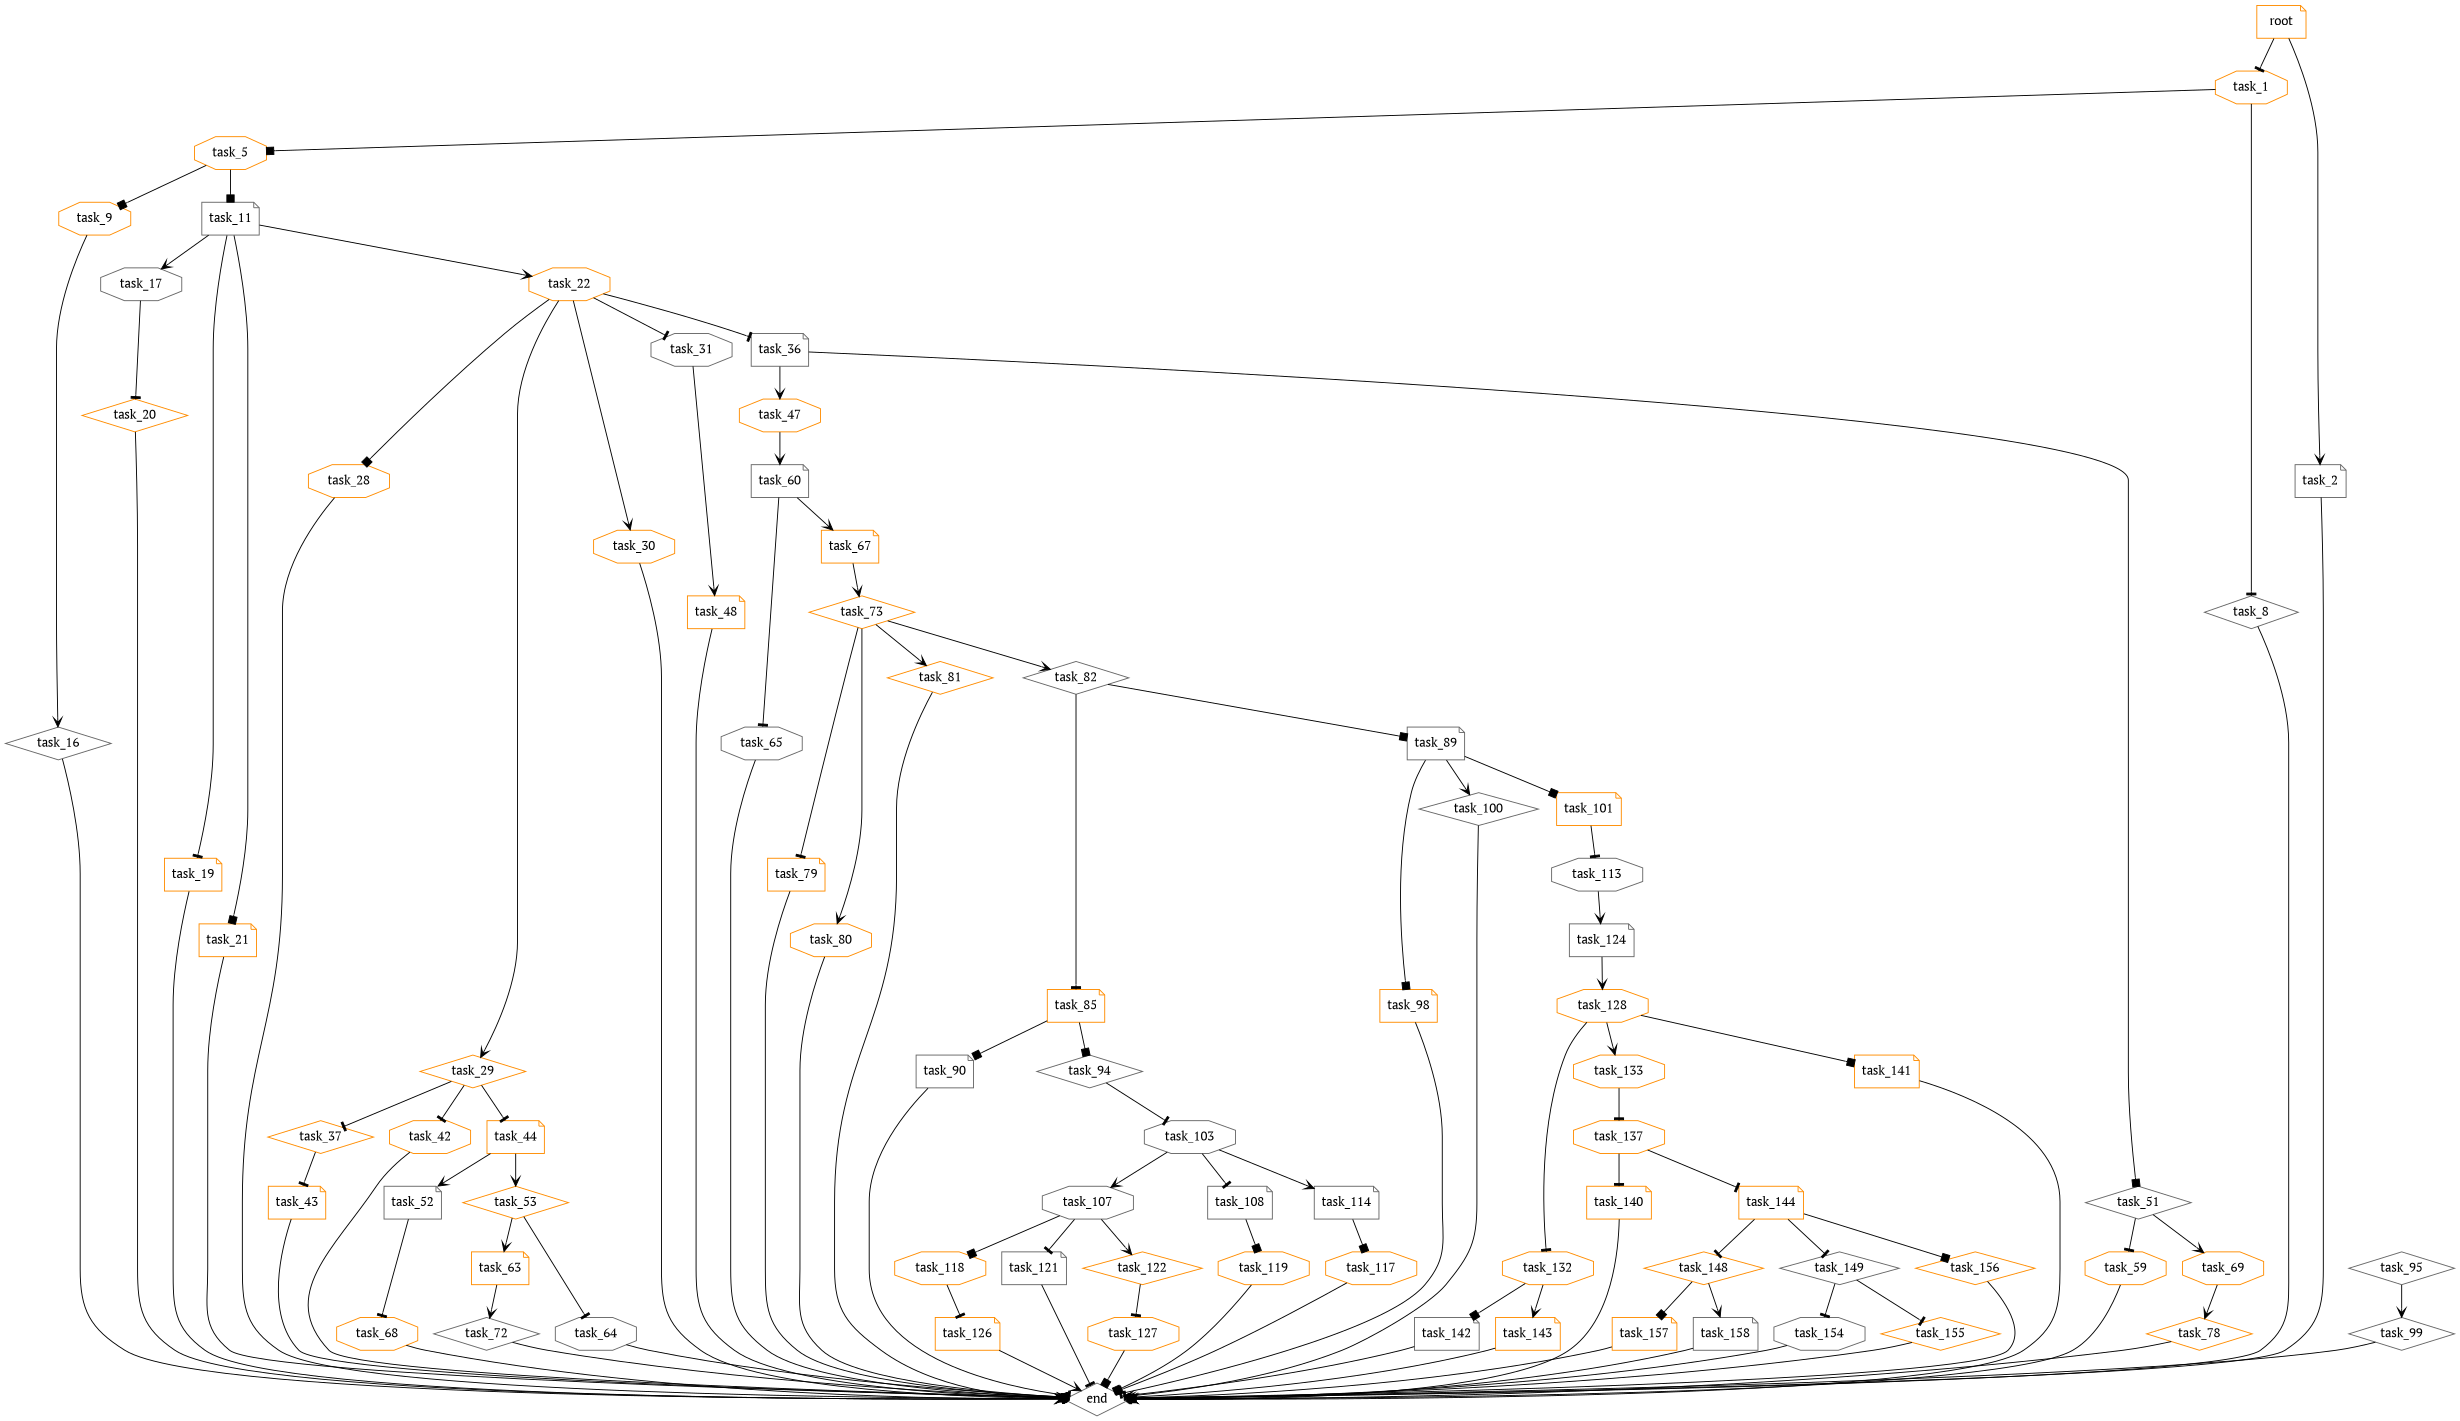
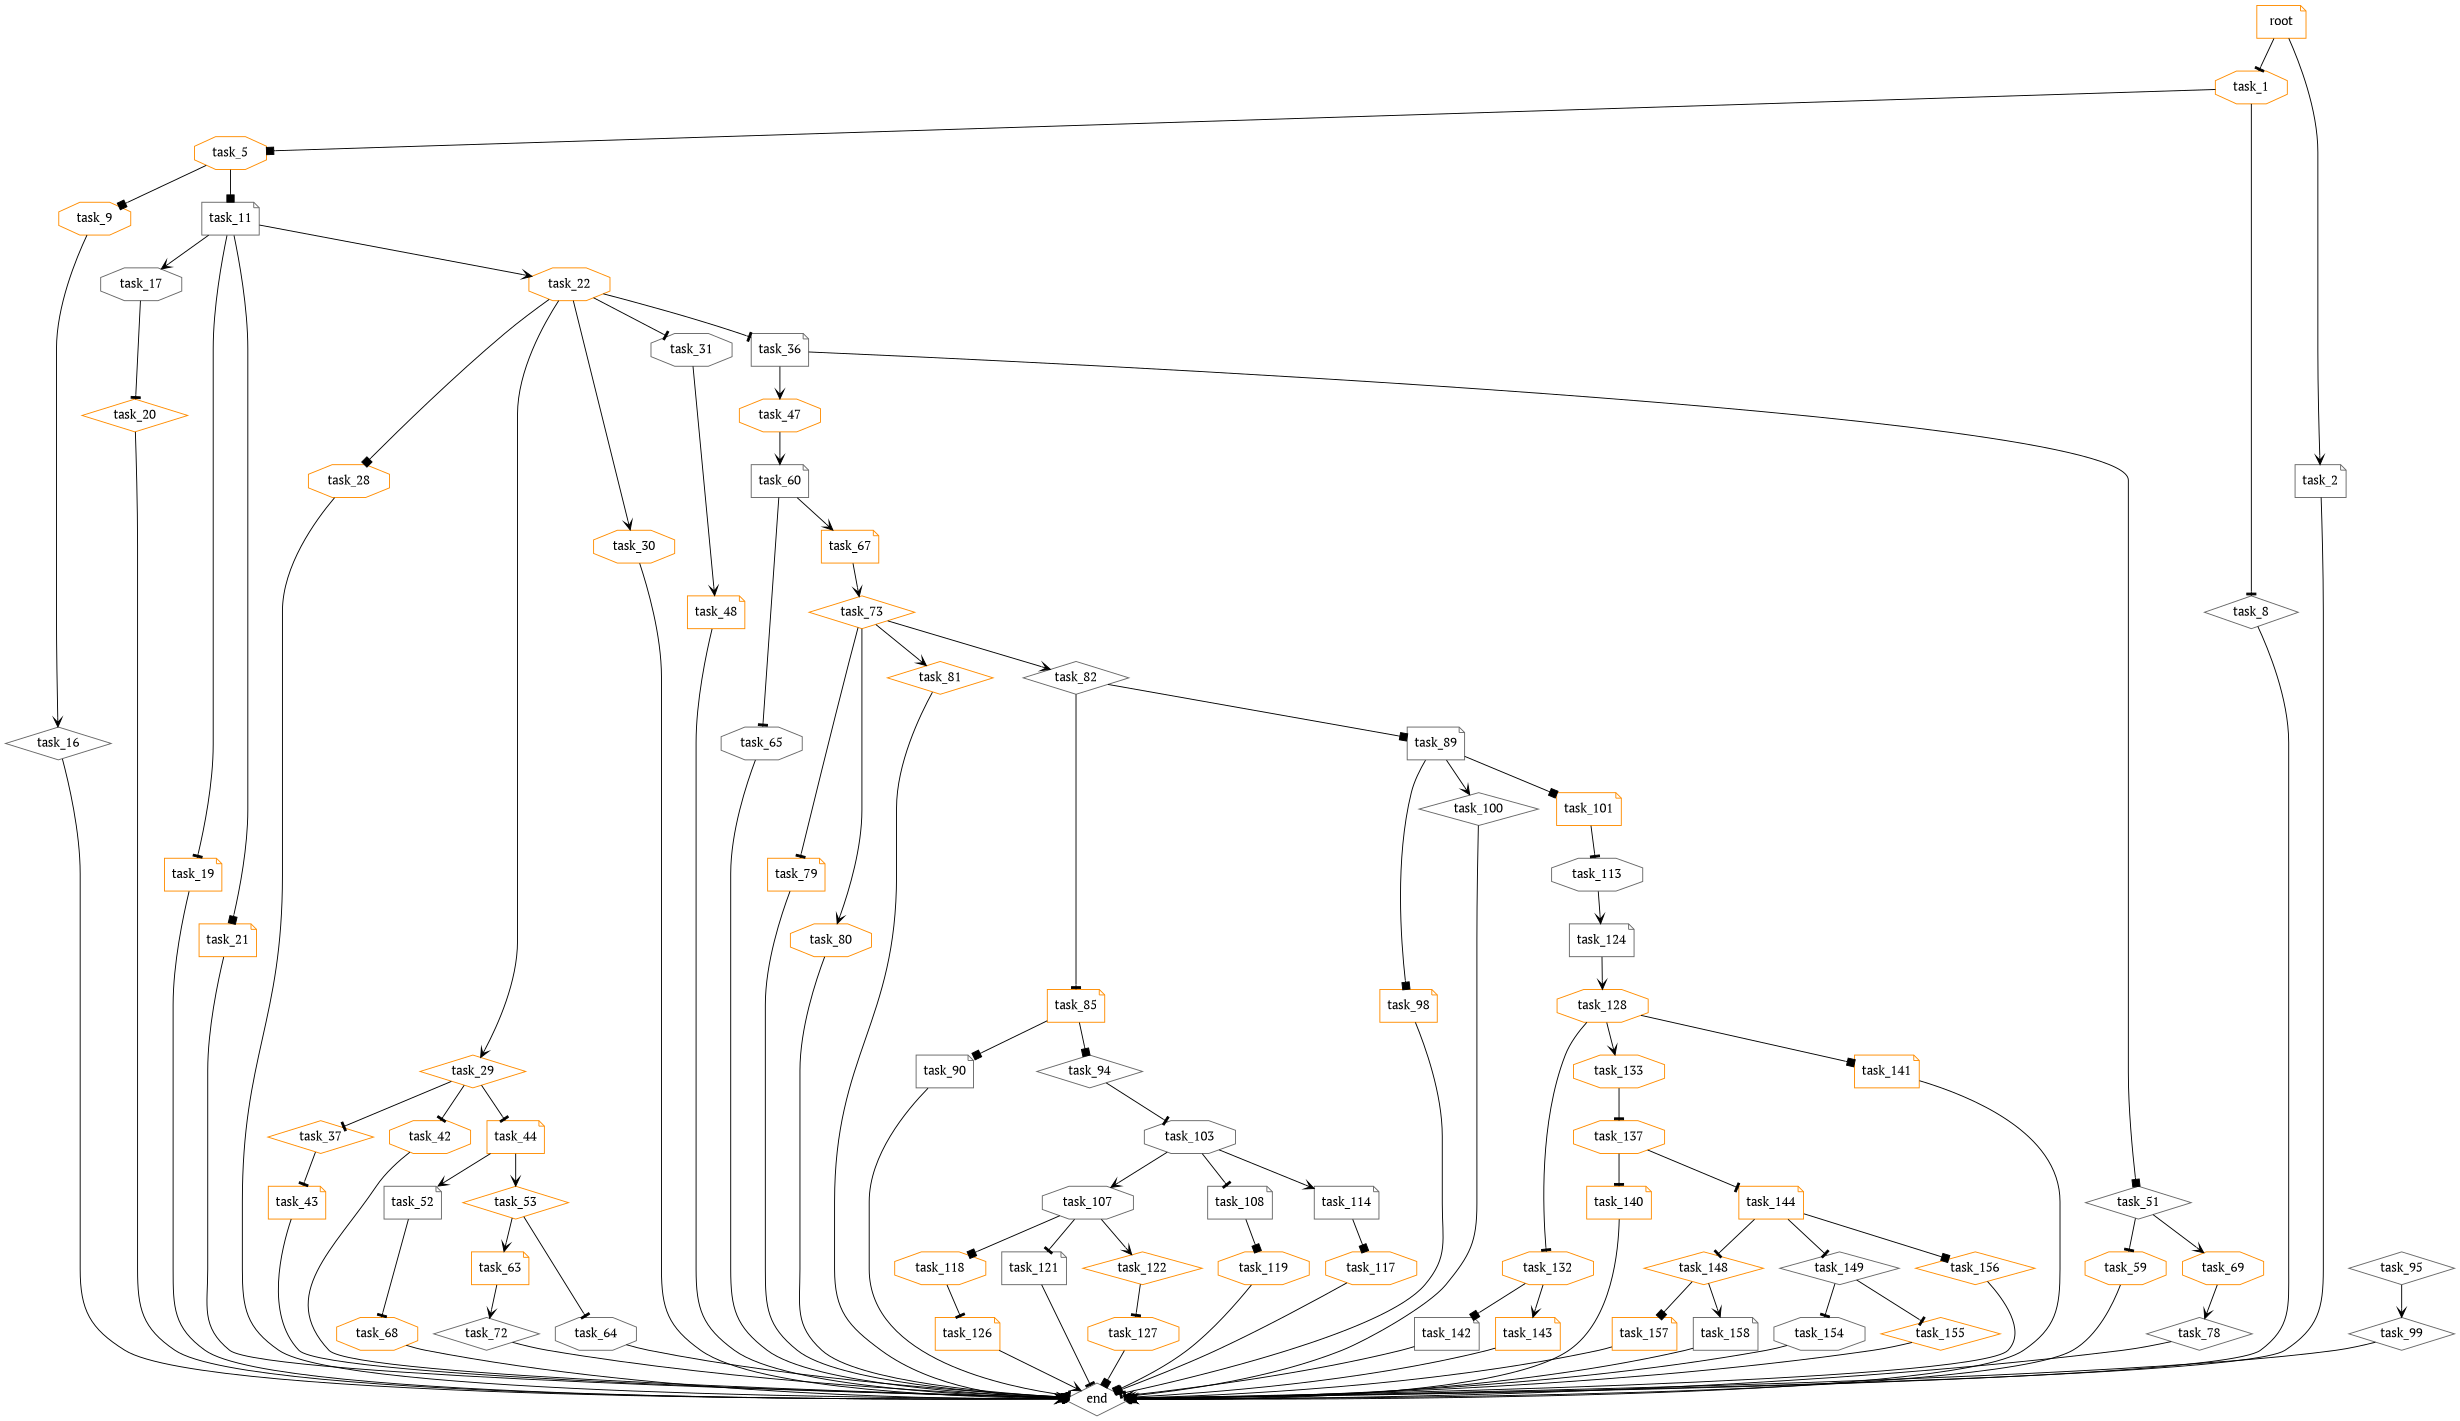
(2199, 1334) -> (2199, 1334)
